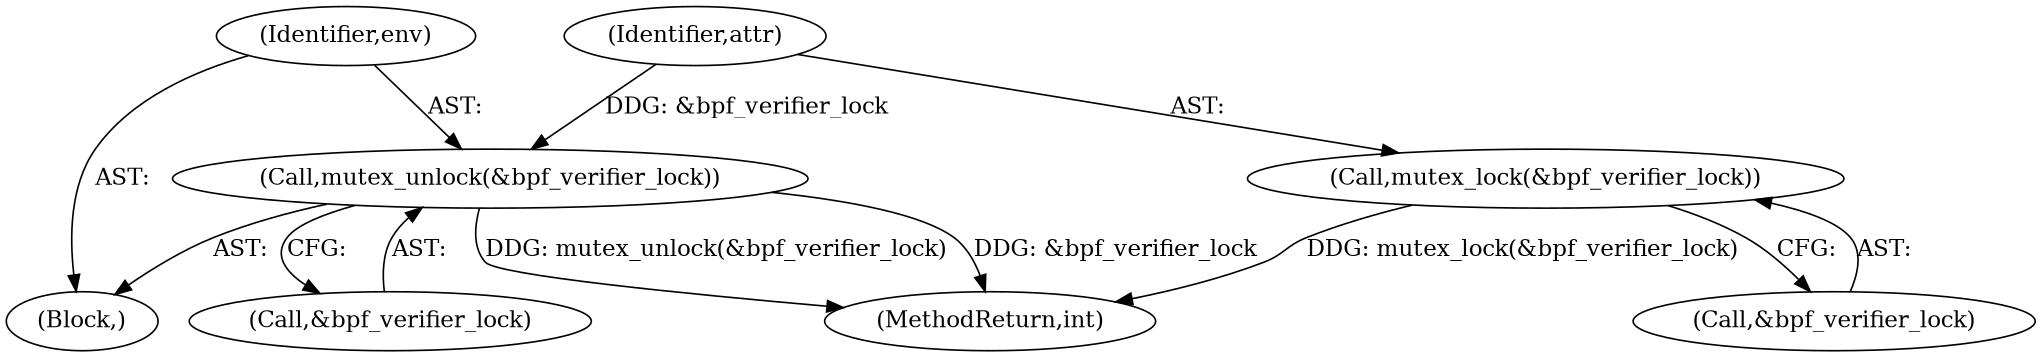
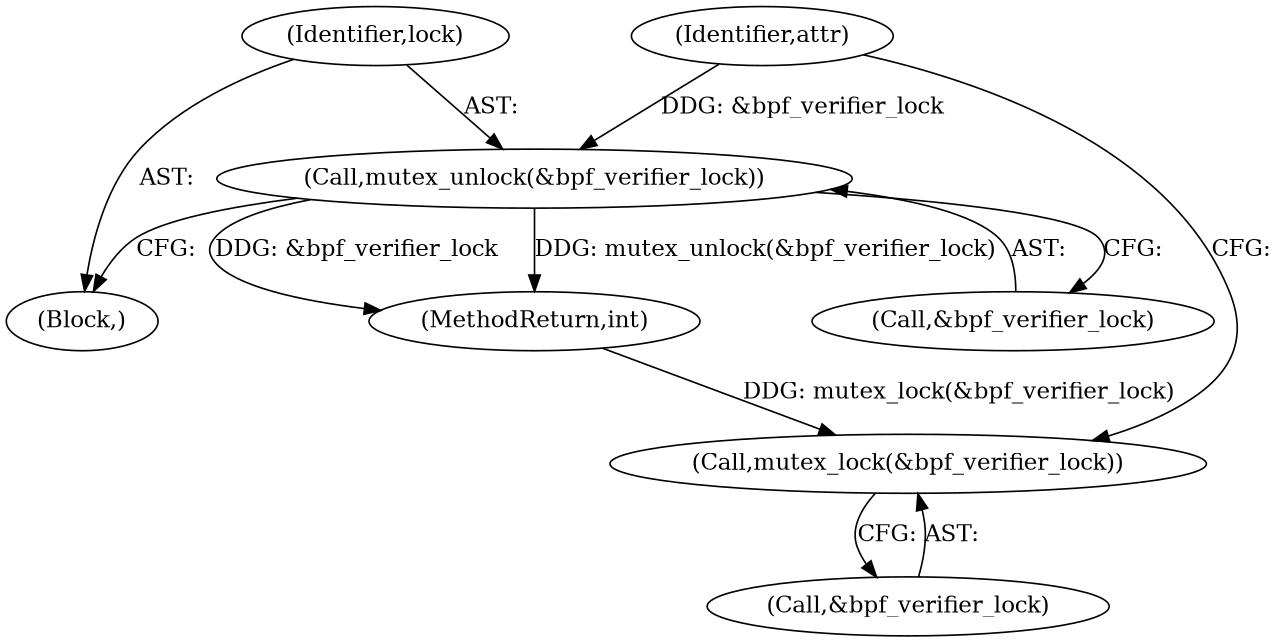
(346, 36) -> (376, 36)
(1202, 107) -> (1245, 250)
(244, 250) -> (170, 250)
(1274, 257) -> (711, 389)
